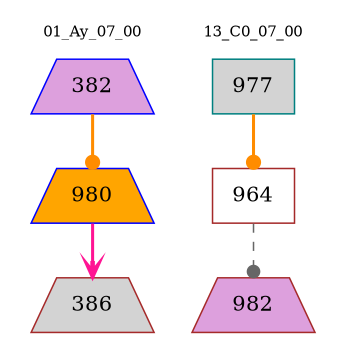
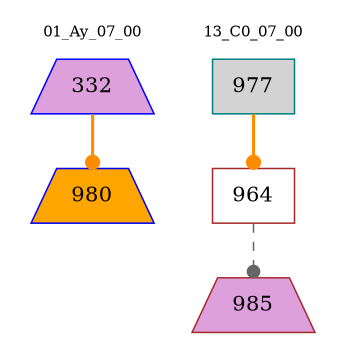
(93, 87) -> (93, 87)
(93, 305) -> none
(254, 305) -> (254, 305)
